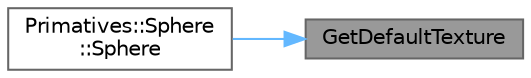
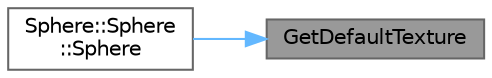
(120, 39) -> (101, 39)
